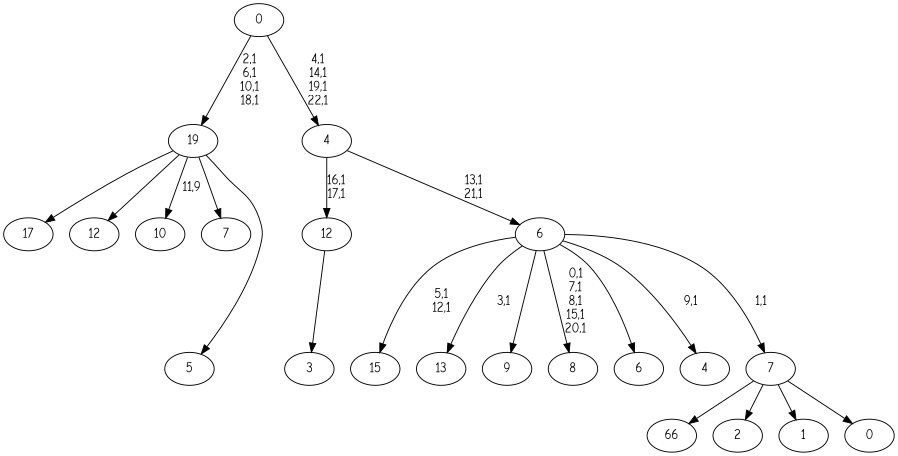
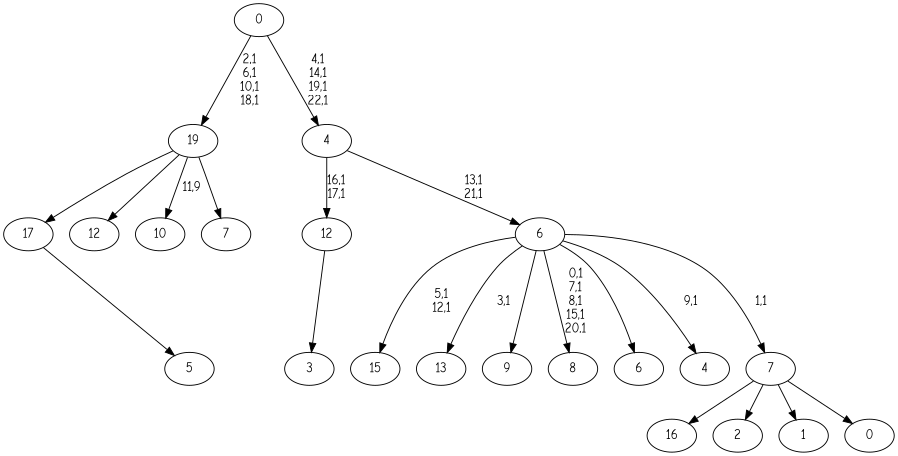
(260, 247) -> (105, 298)
(672, 436) -> (672, 436)
